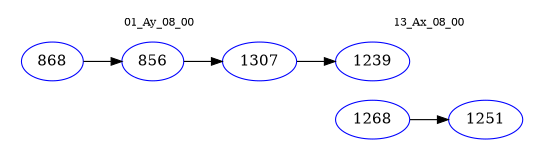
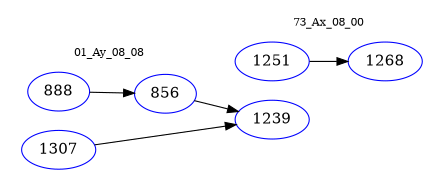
(159, 23) -> (109, 53)
(429, 23) -> (329, 23)
(52, 61) -> (59, 92)
(198, 61) -> (212, 105)
(424, 120) -> (323, 61)
